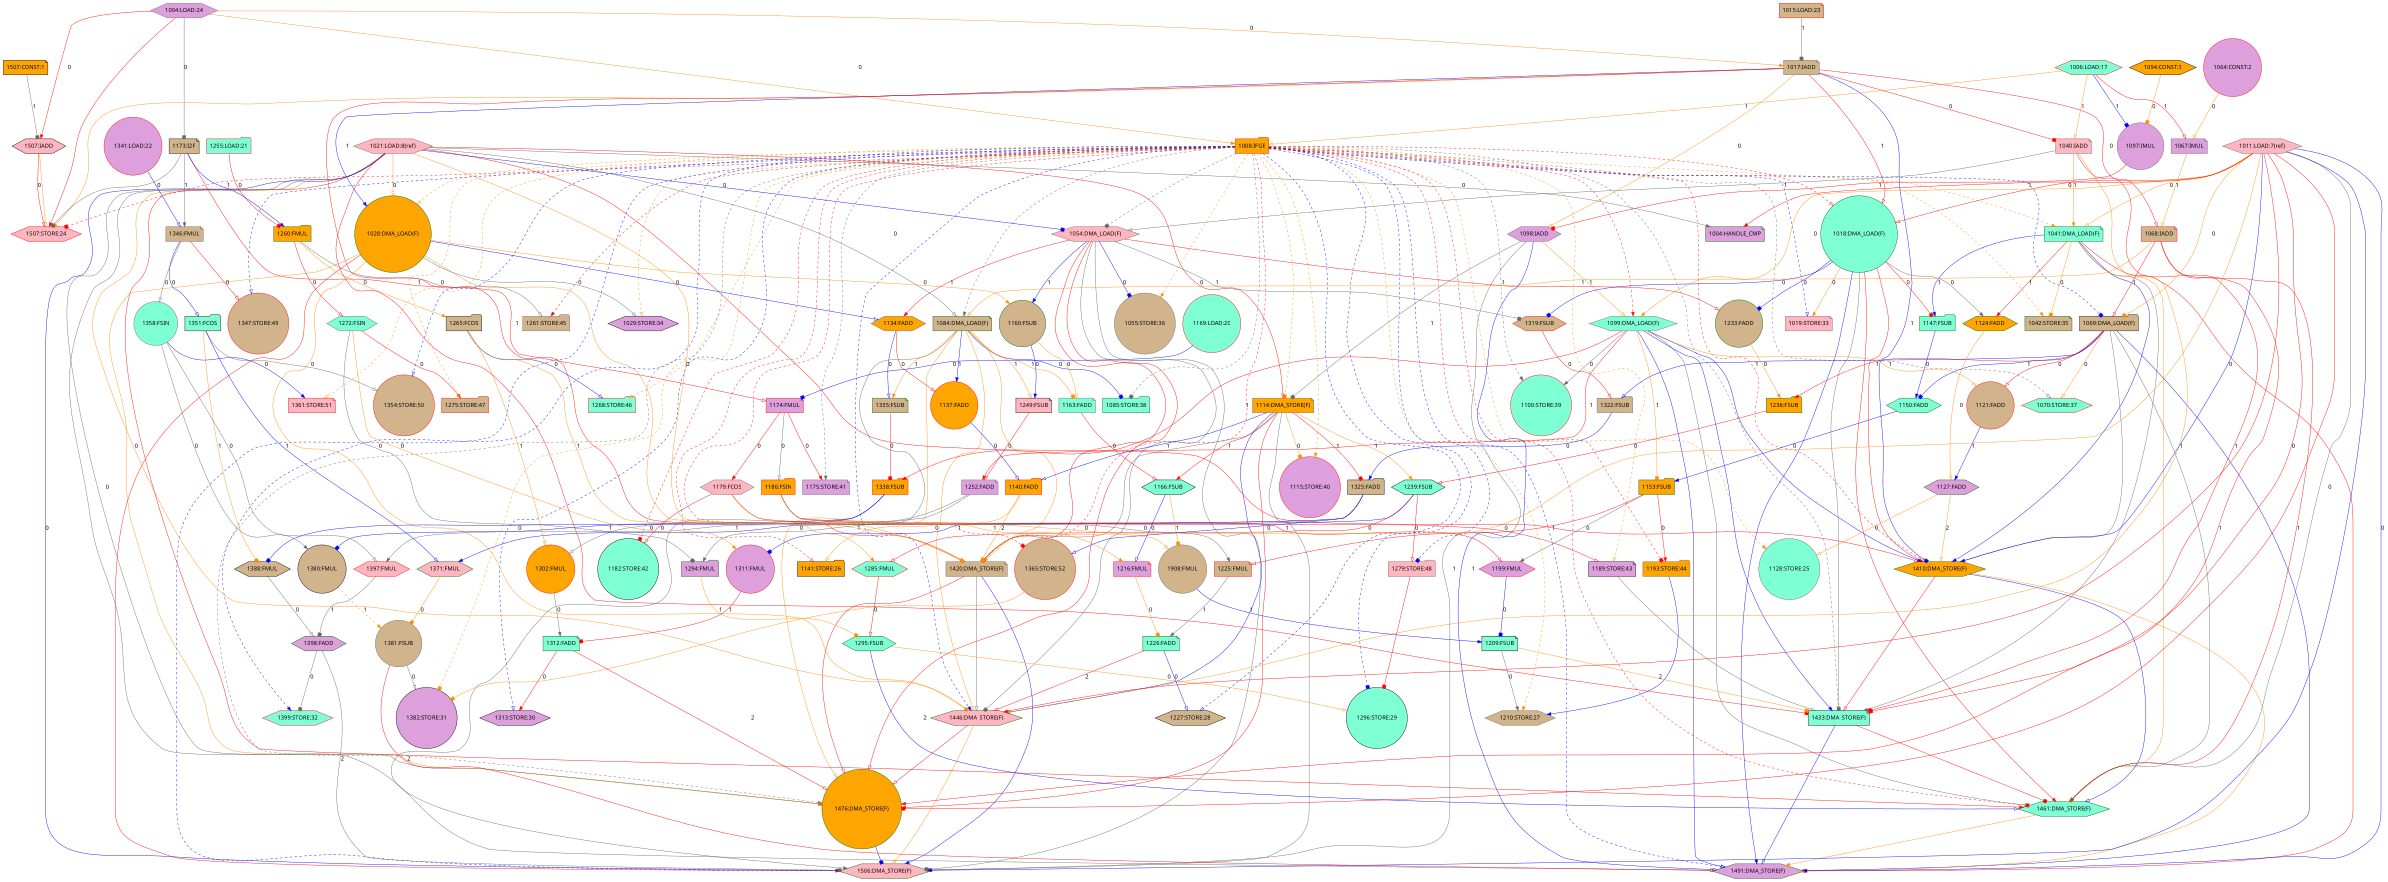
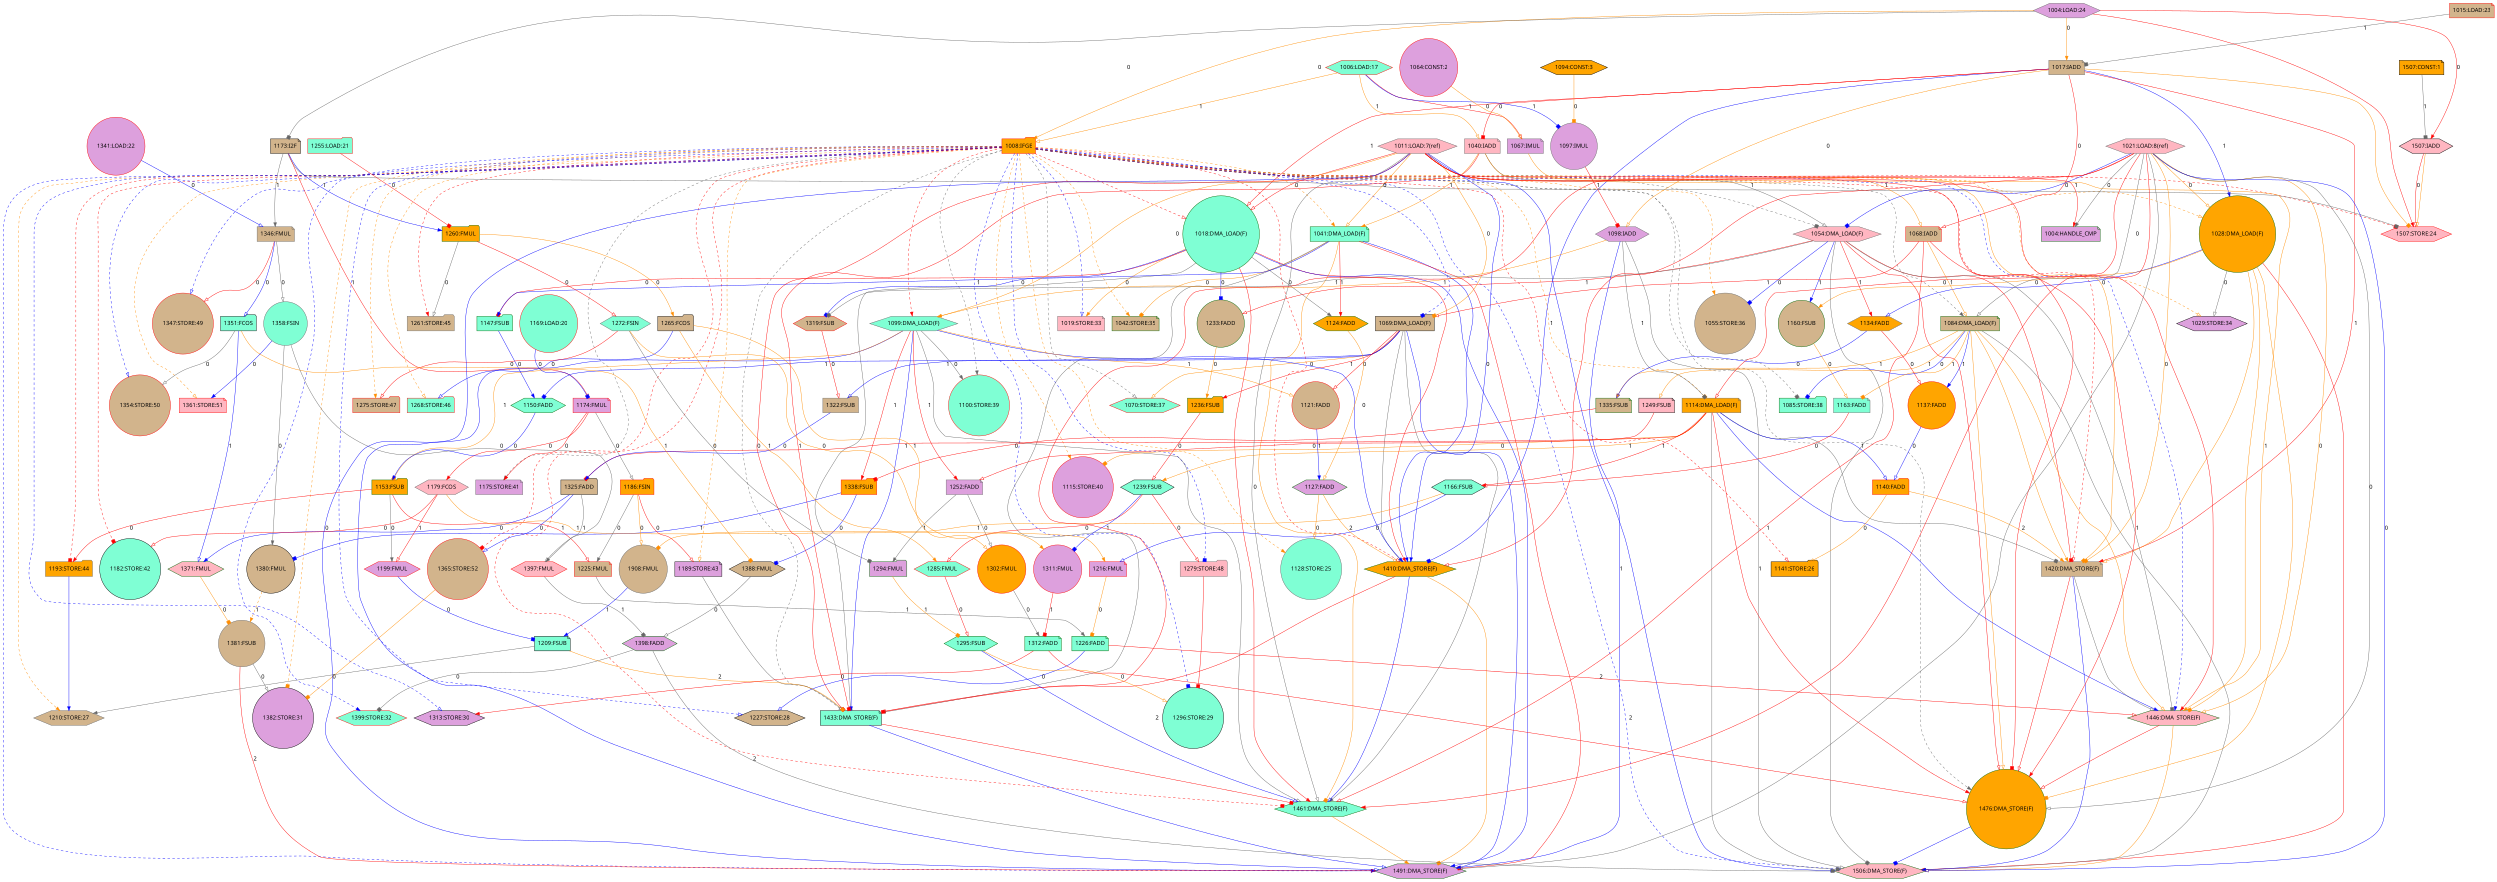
(1036, 372) -> none
(1283, 405) -> (1711, 405)
